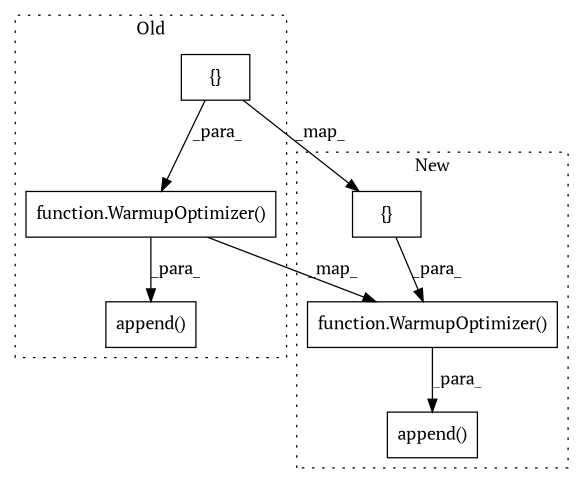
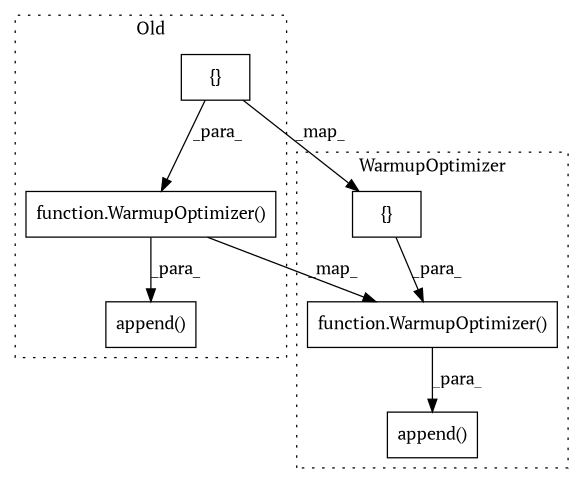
(432, 167) -> (432, 167)
